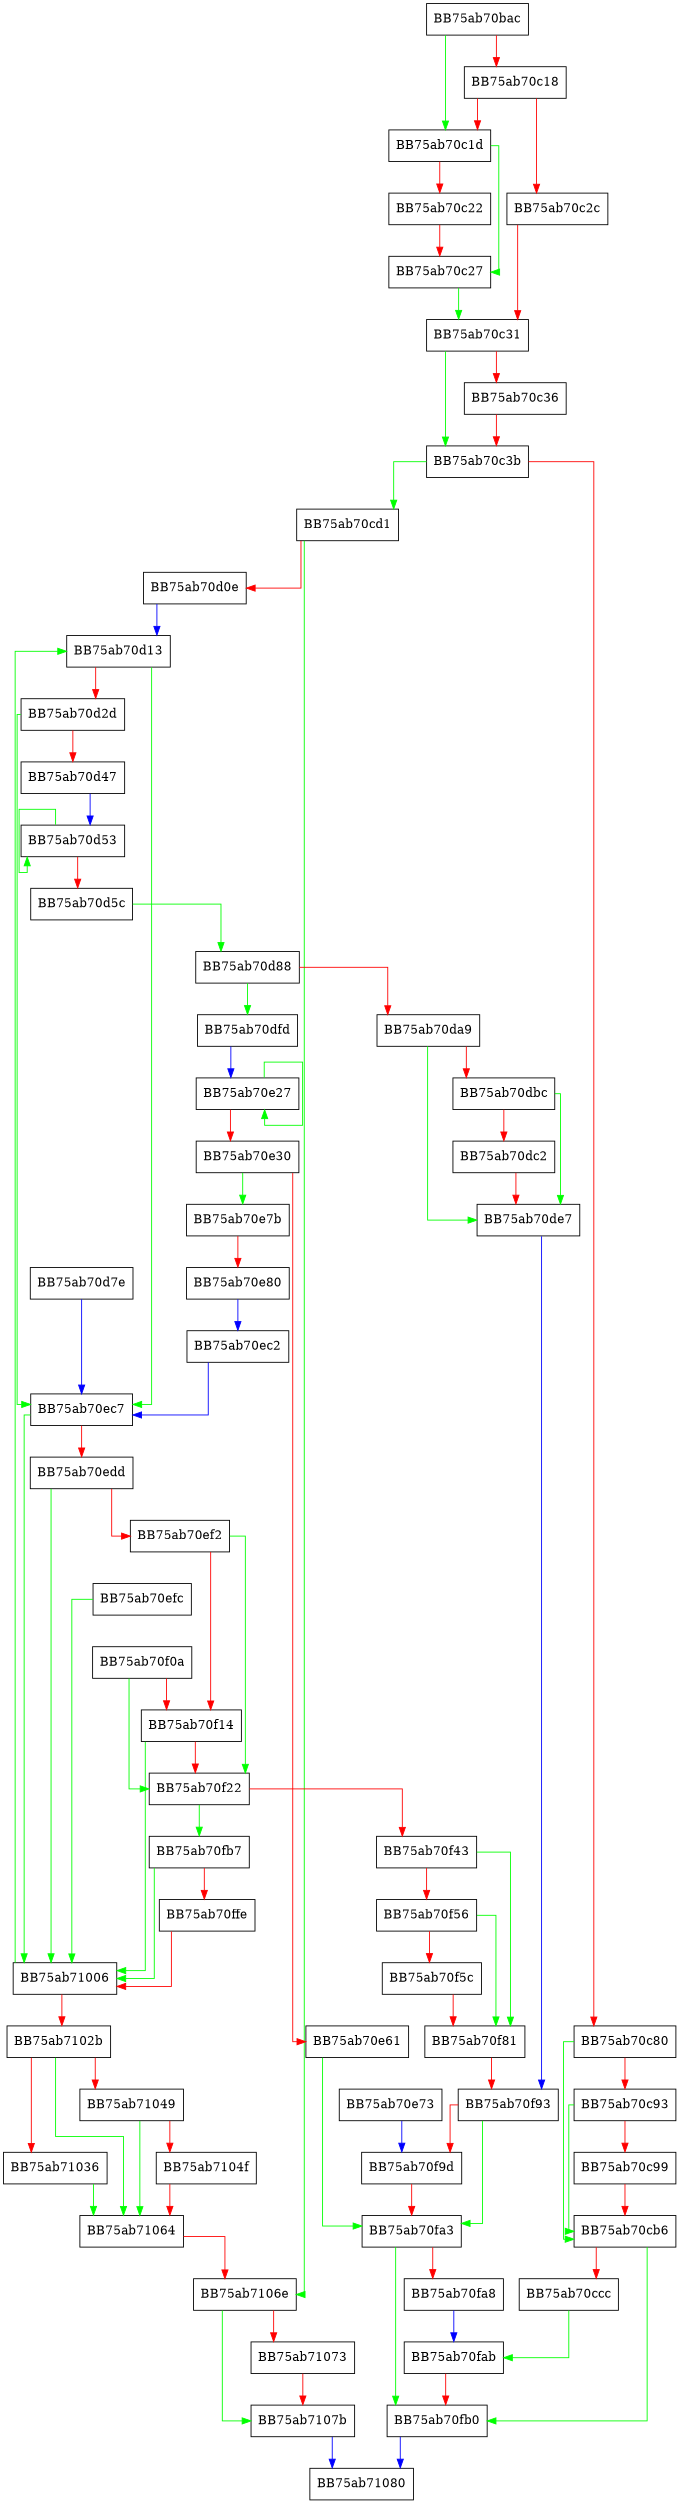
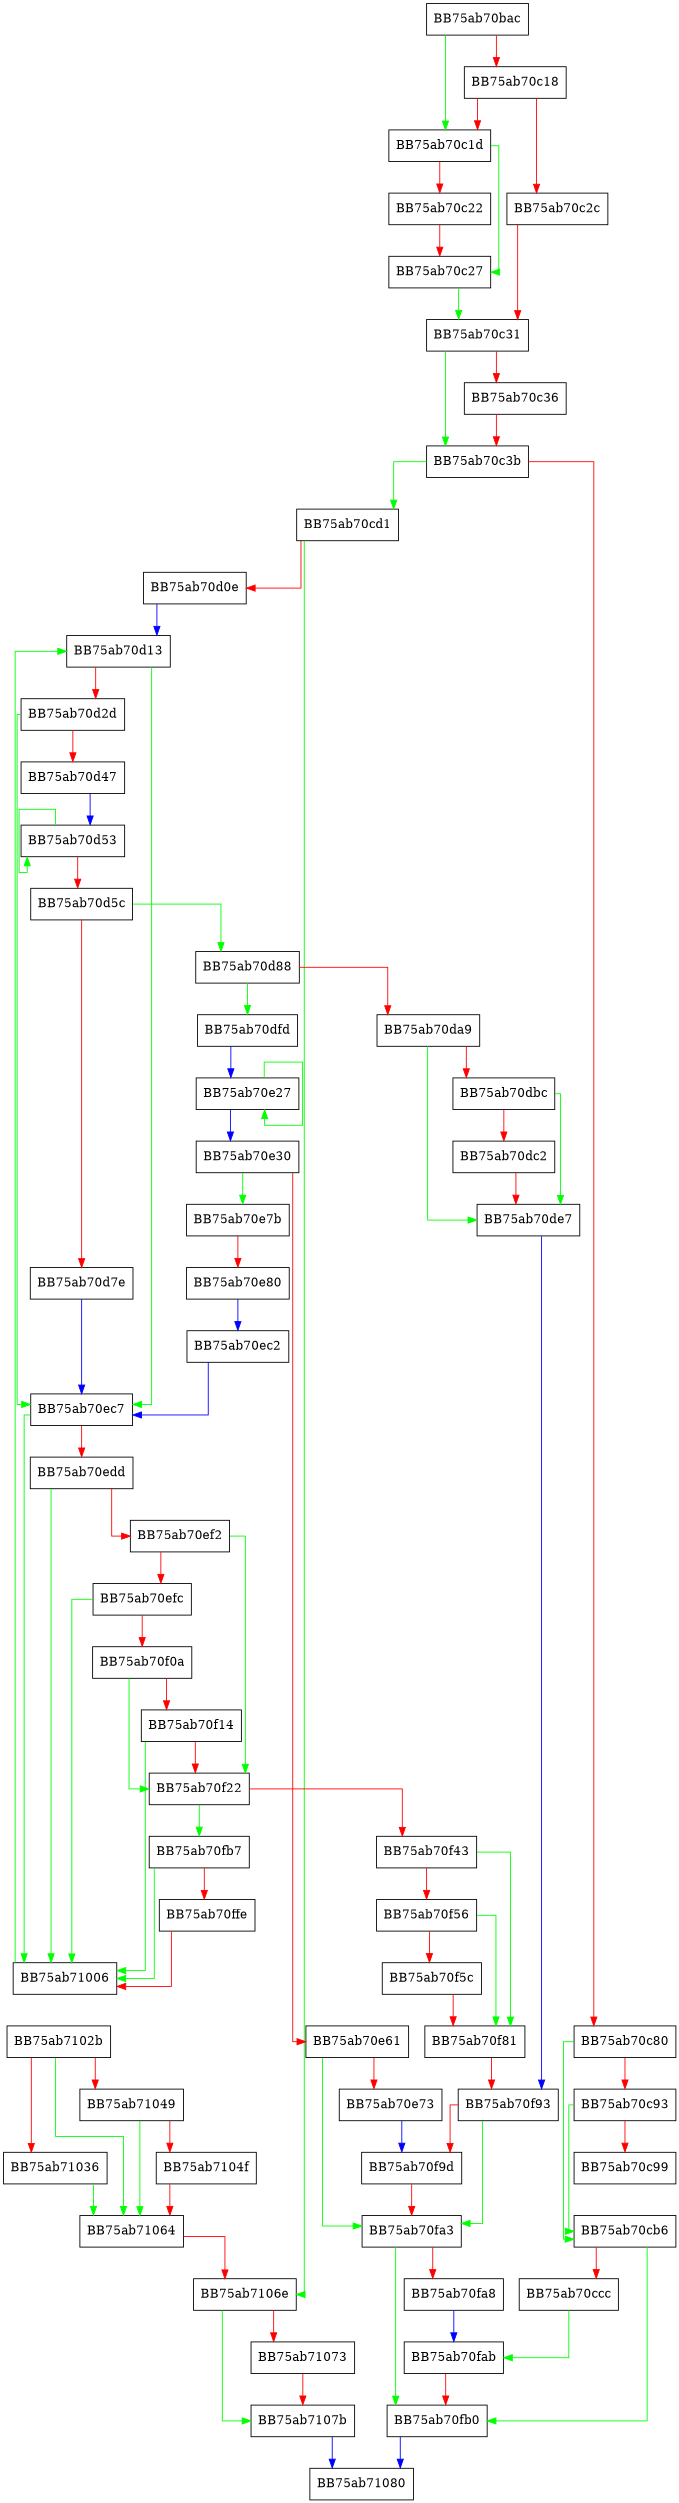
none -> (82, 1089)
(230, 1121) -> (230, 1121)
none -> (142, 1626)
(211, 1626) -> (161, 1563)
(62, 2006) -> none
none -> (374, 2069)
(625, 2195) -> none
